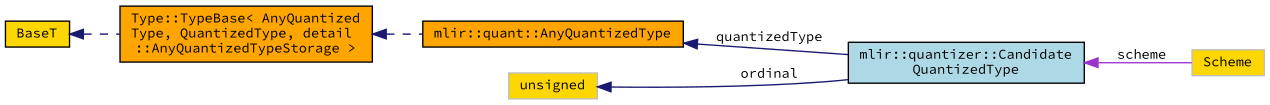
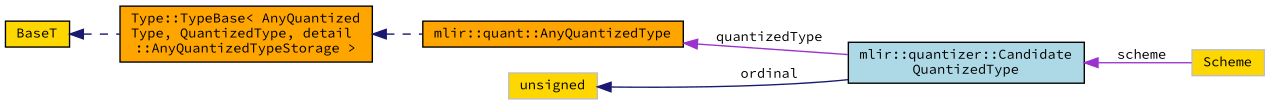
(773, 49) -> (773, 49)
